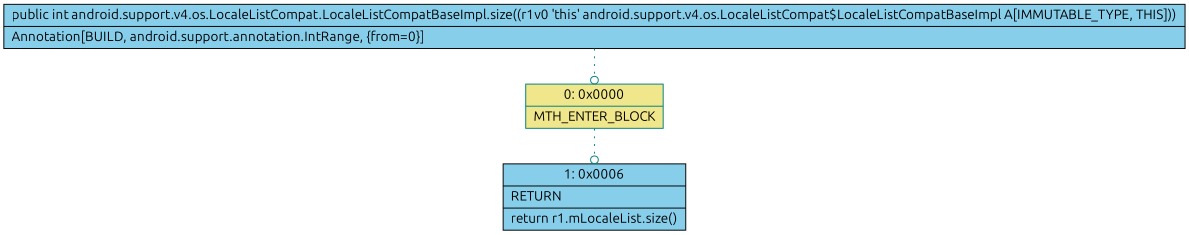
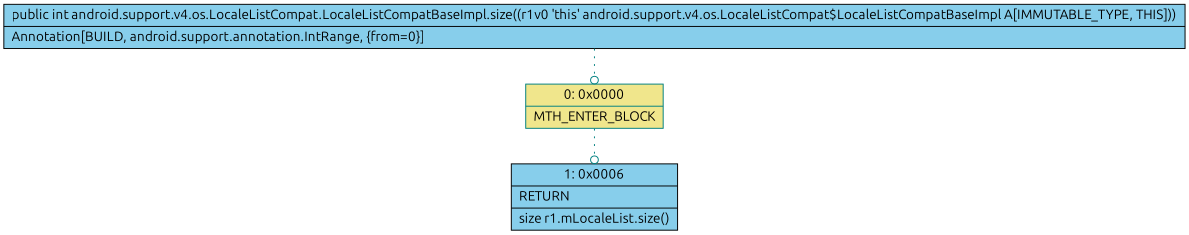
(594, 219) -> (594, 219)
